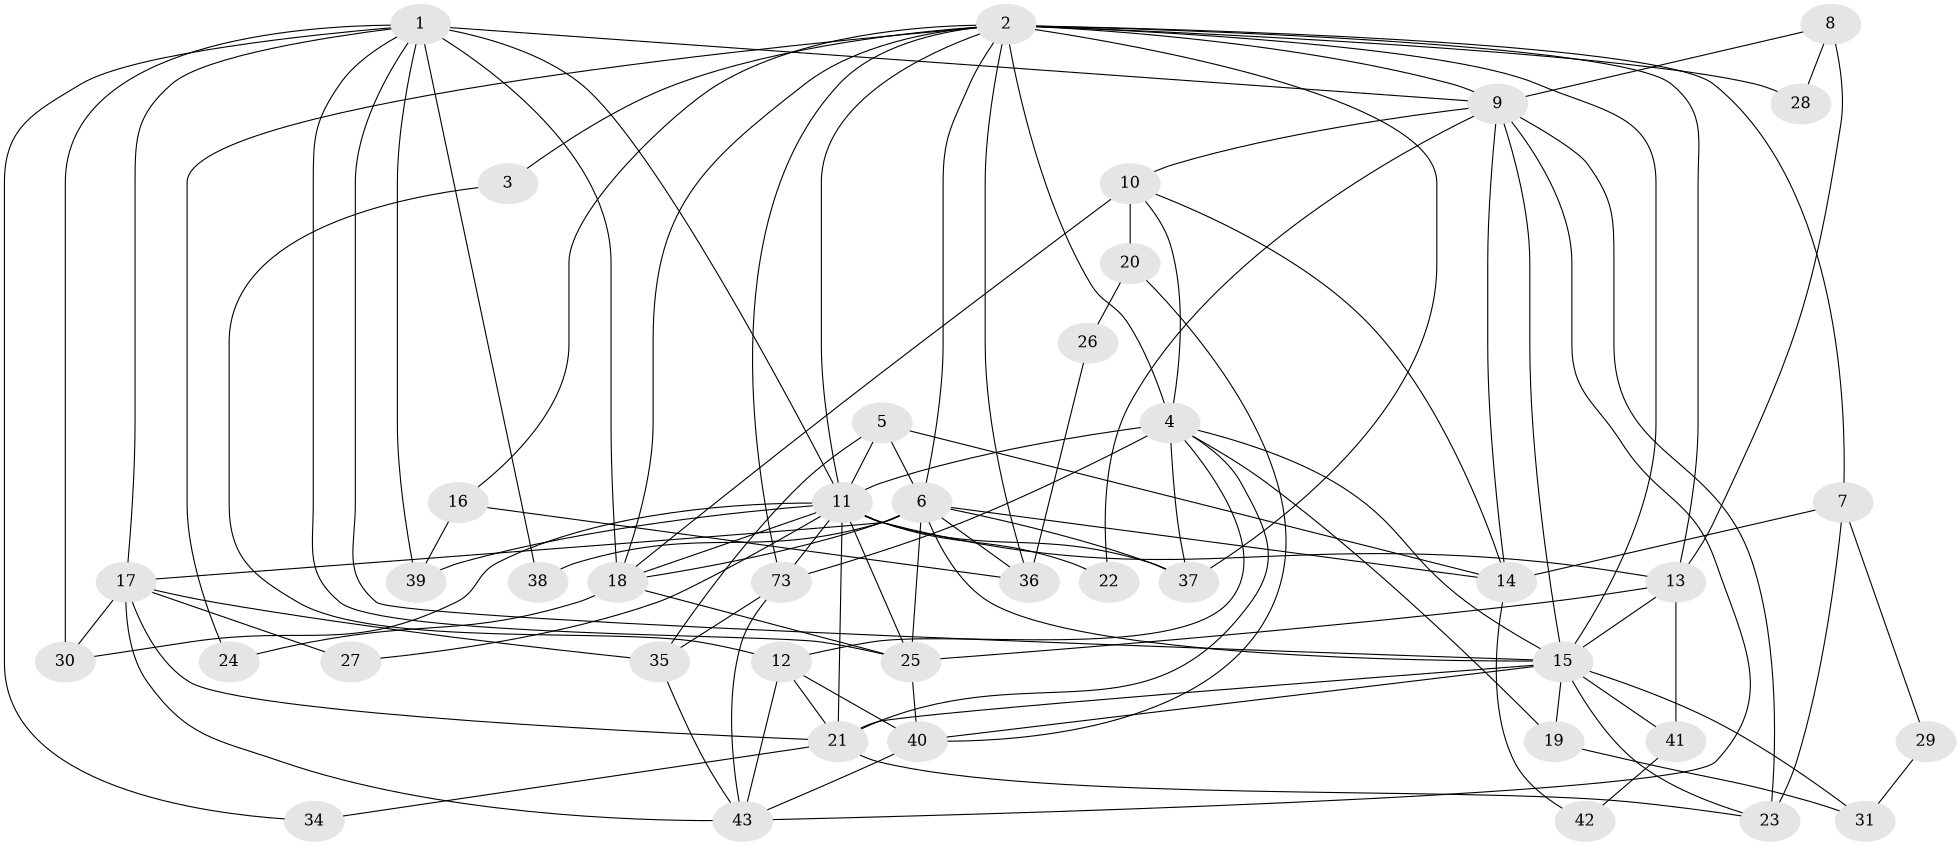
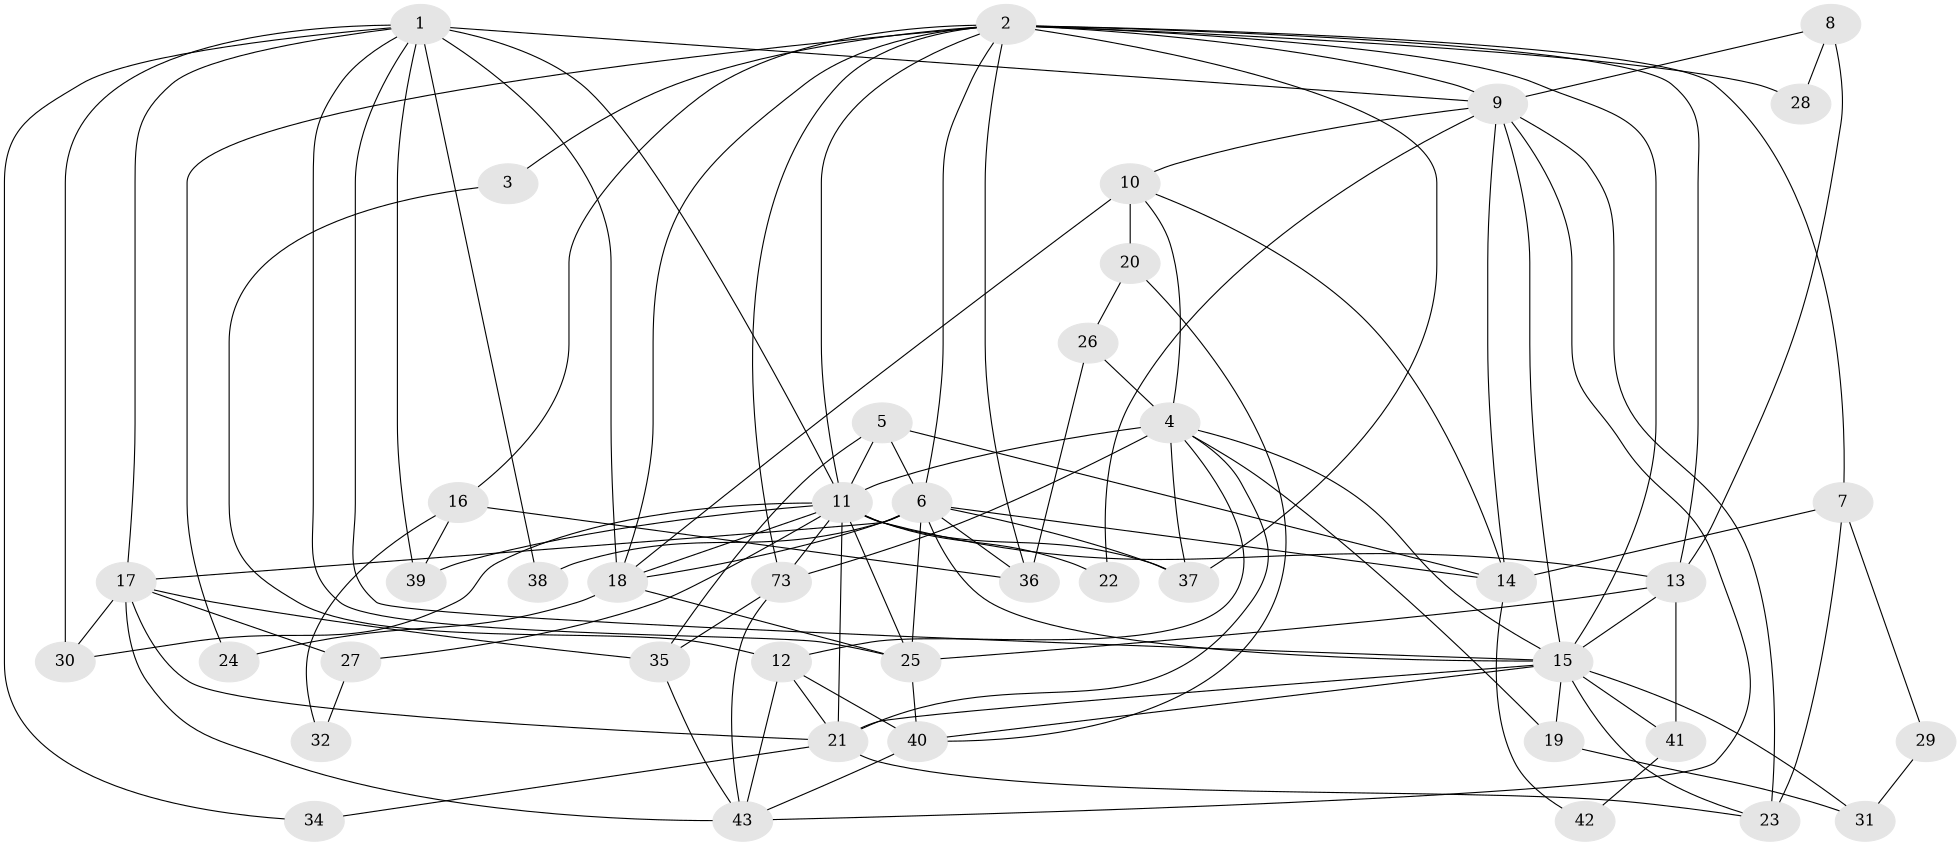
(1062, 225) -> (1129, 383)
none -> (321, 742)
